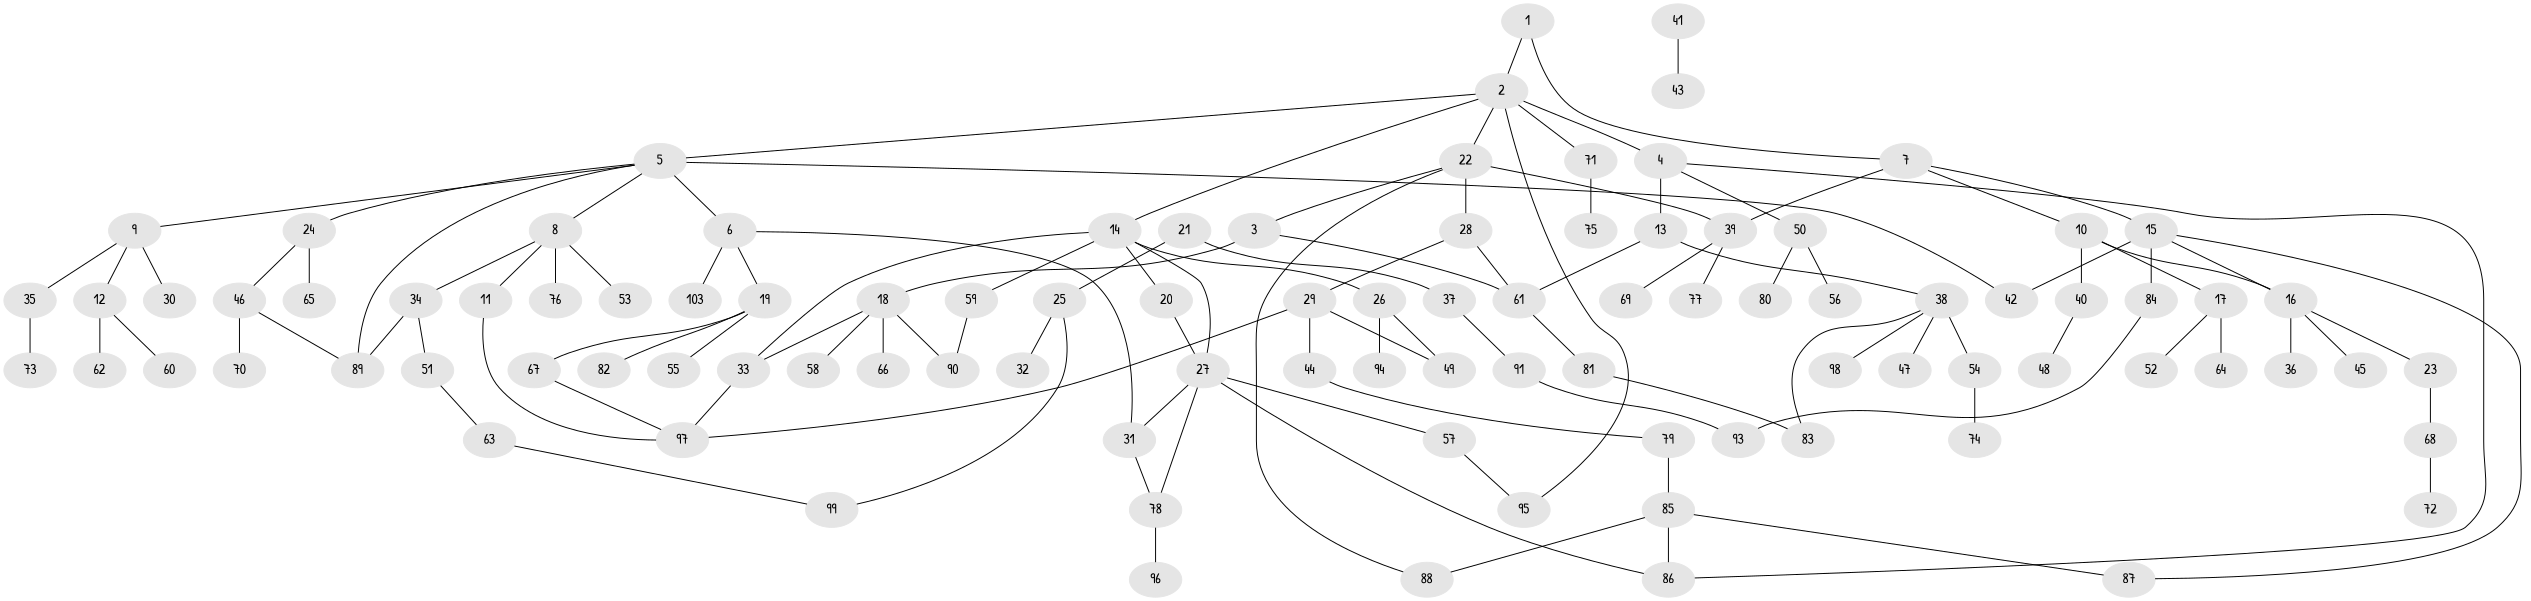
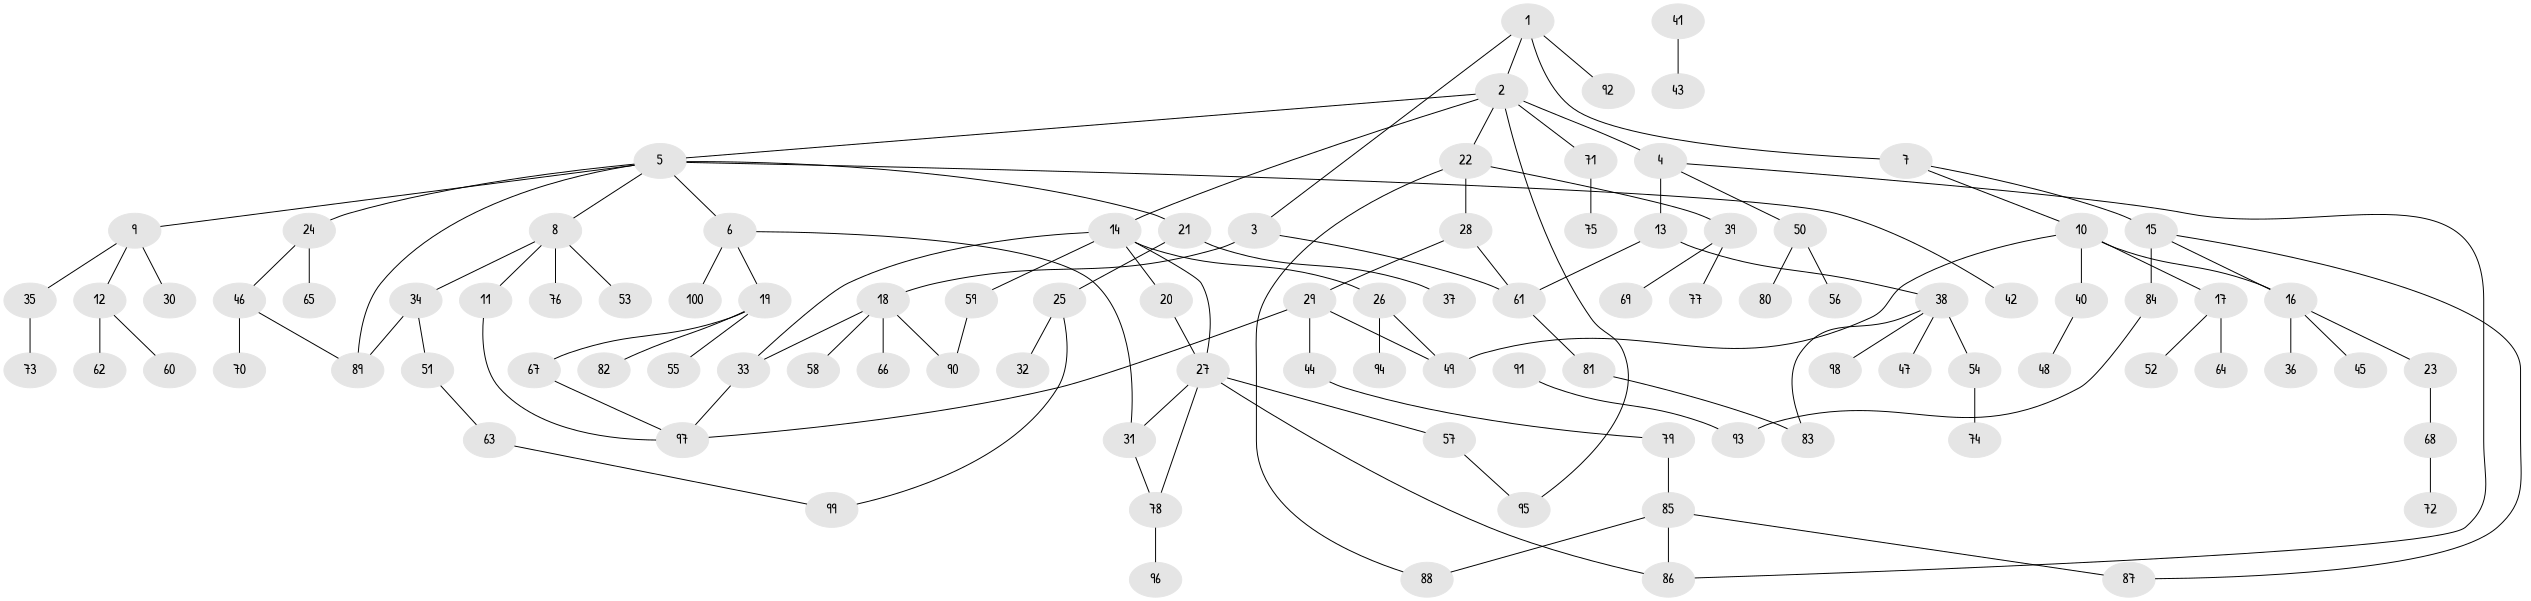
none -> (1608, 91)
none -> (928, 174)
(1358, 192) -> (1409, 112)
(1816, 193) -> none
(2089, 262) -> none
(695, 301) -> (695, 301)
(1484, 335) -> none
none -> (1775, 346)
